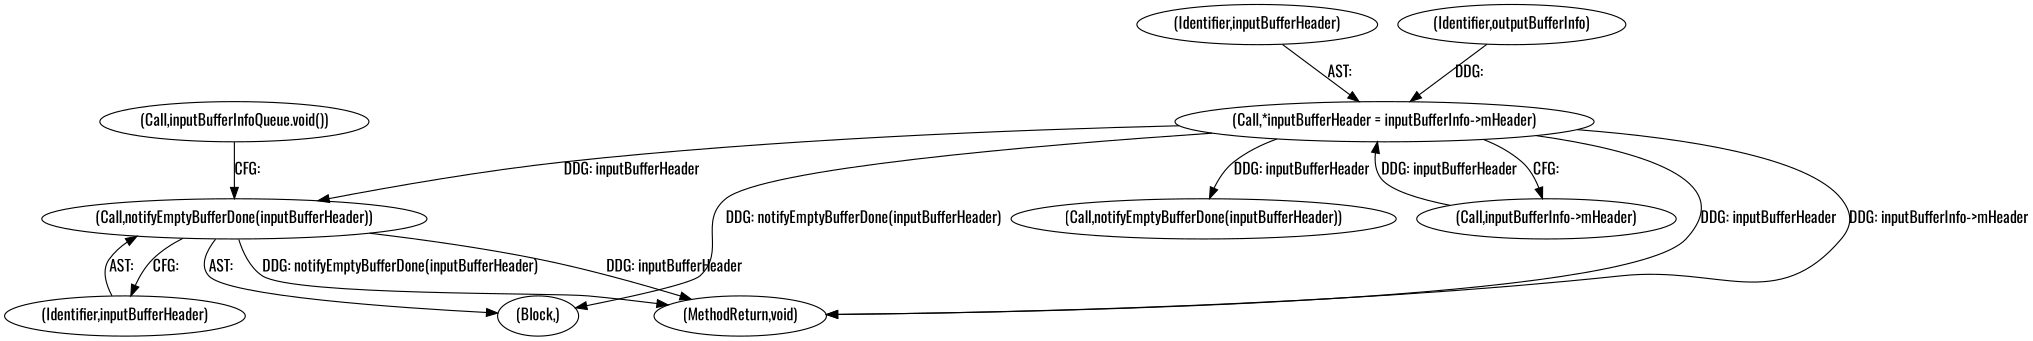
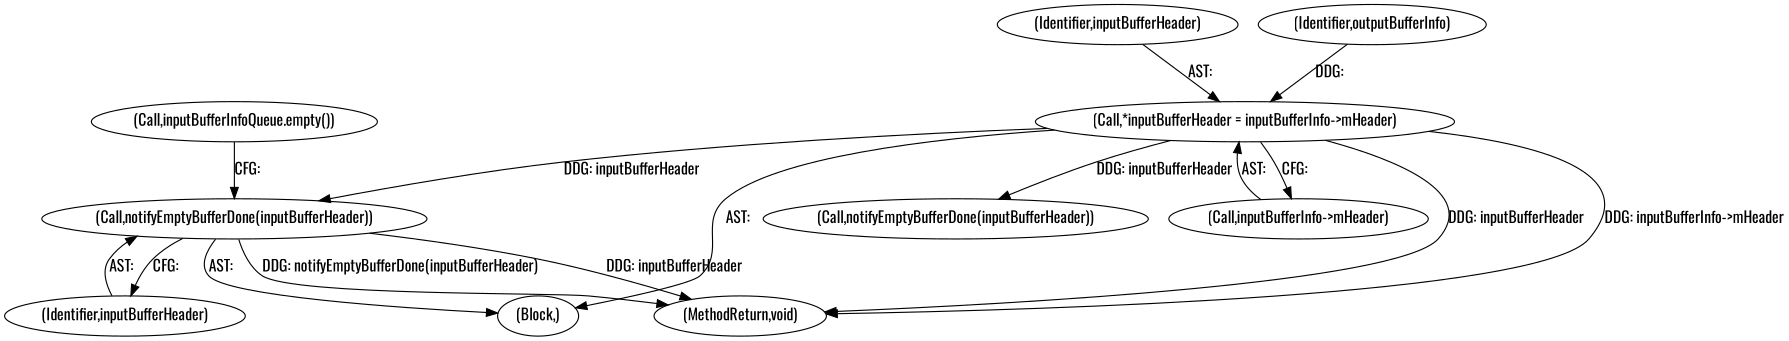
(234, 122) -> (234, 122)
(1449, 170) -> (1256, 170)
(864, 219) -> (740, 219)
